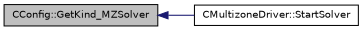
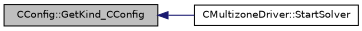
(81, 15) -> (81, 15)
